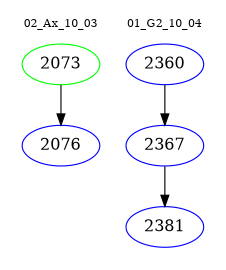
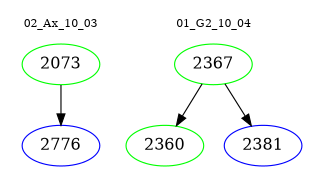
(165, 64) -> (165, 146)
(165, 99) -> (192, 100)
(61, 146) -> (61, 146)
(165, 146) -> (213, 64)
